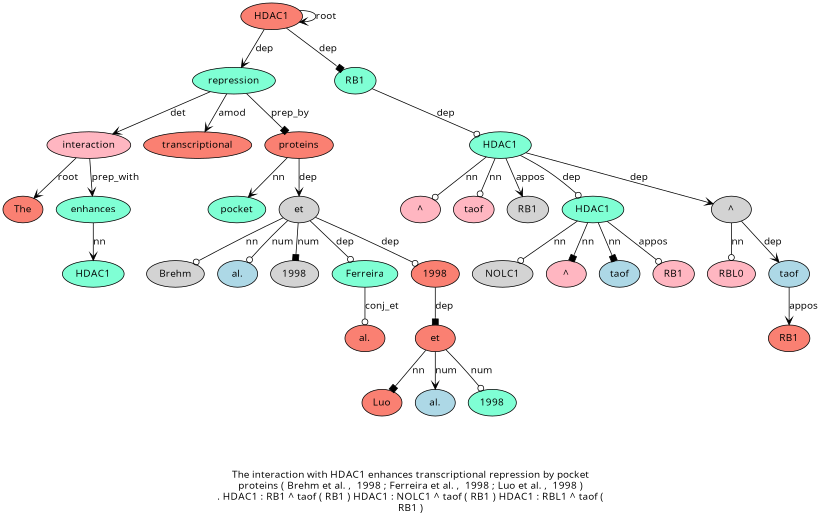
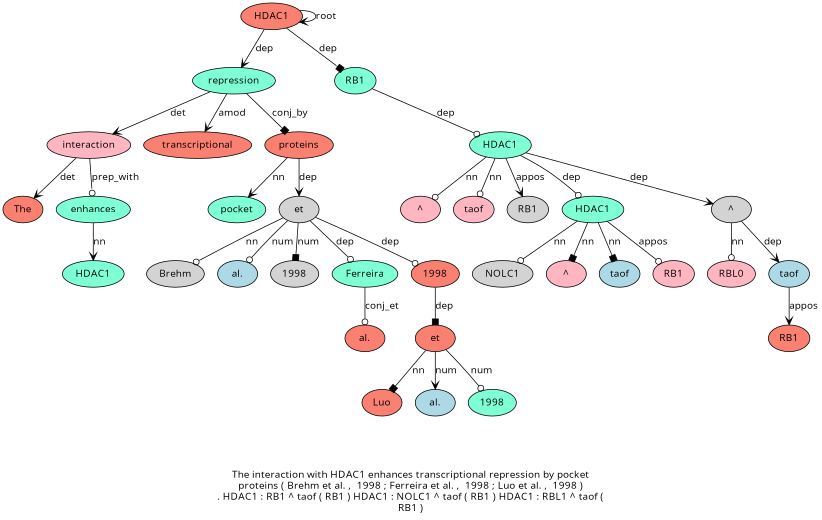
(290, 113) -> (290, 113)
(91, 174) -> (91, 174)
(68, 177) -> (68, 177)
